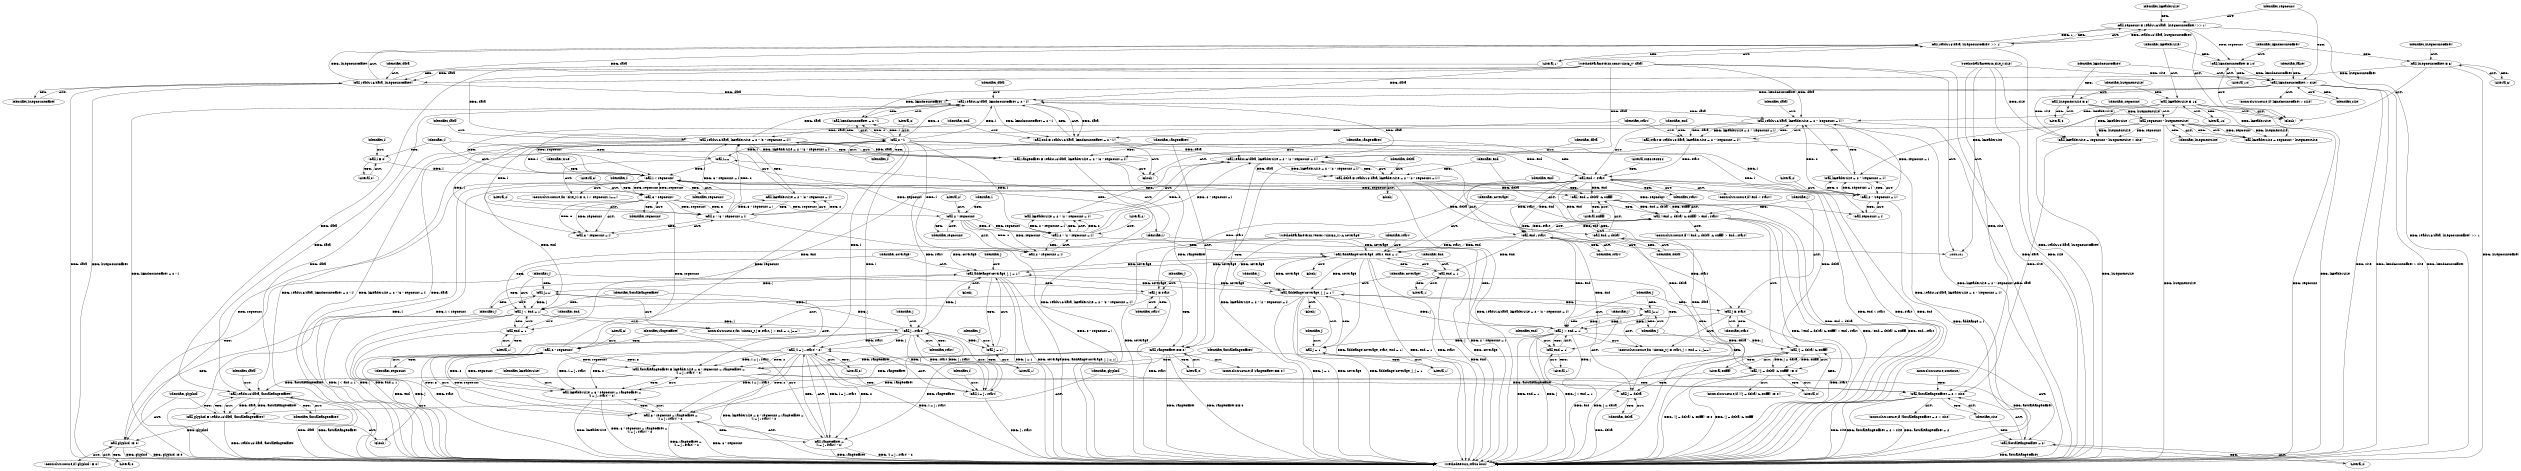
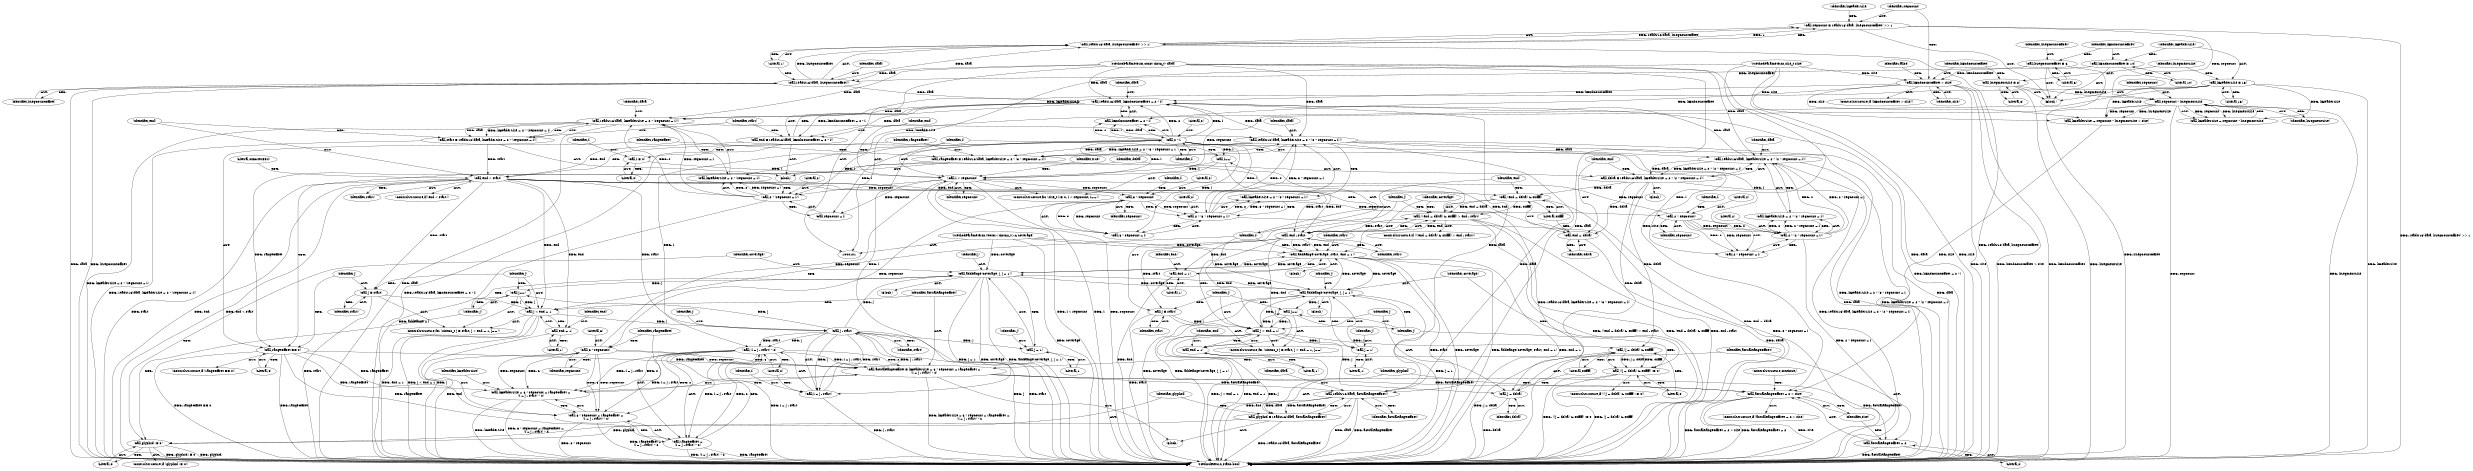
(2209, 41) -> (2147, 33)
(659, 189) -> none
(1770, 271) -> (1560, 363)
